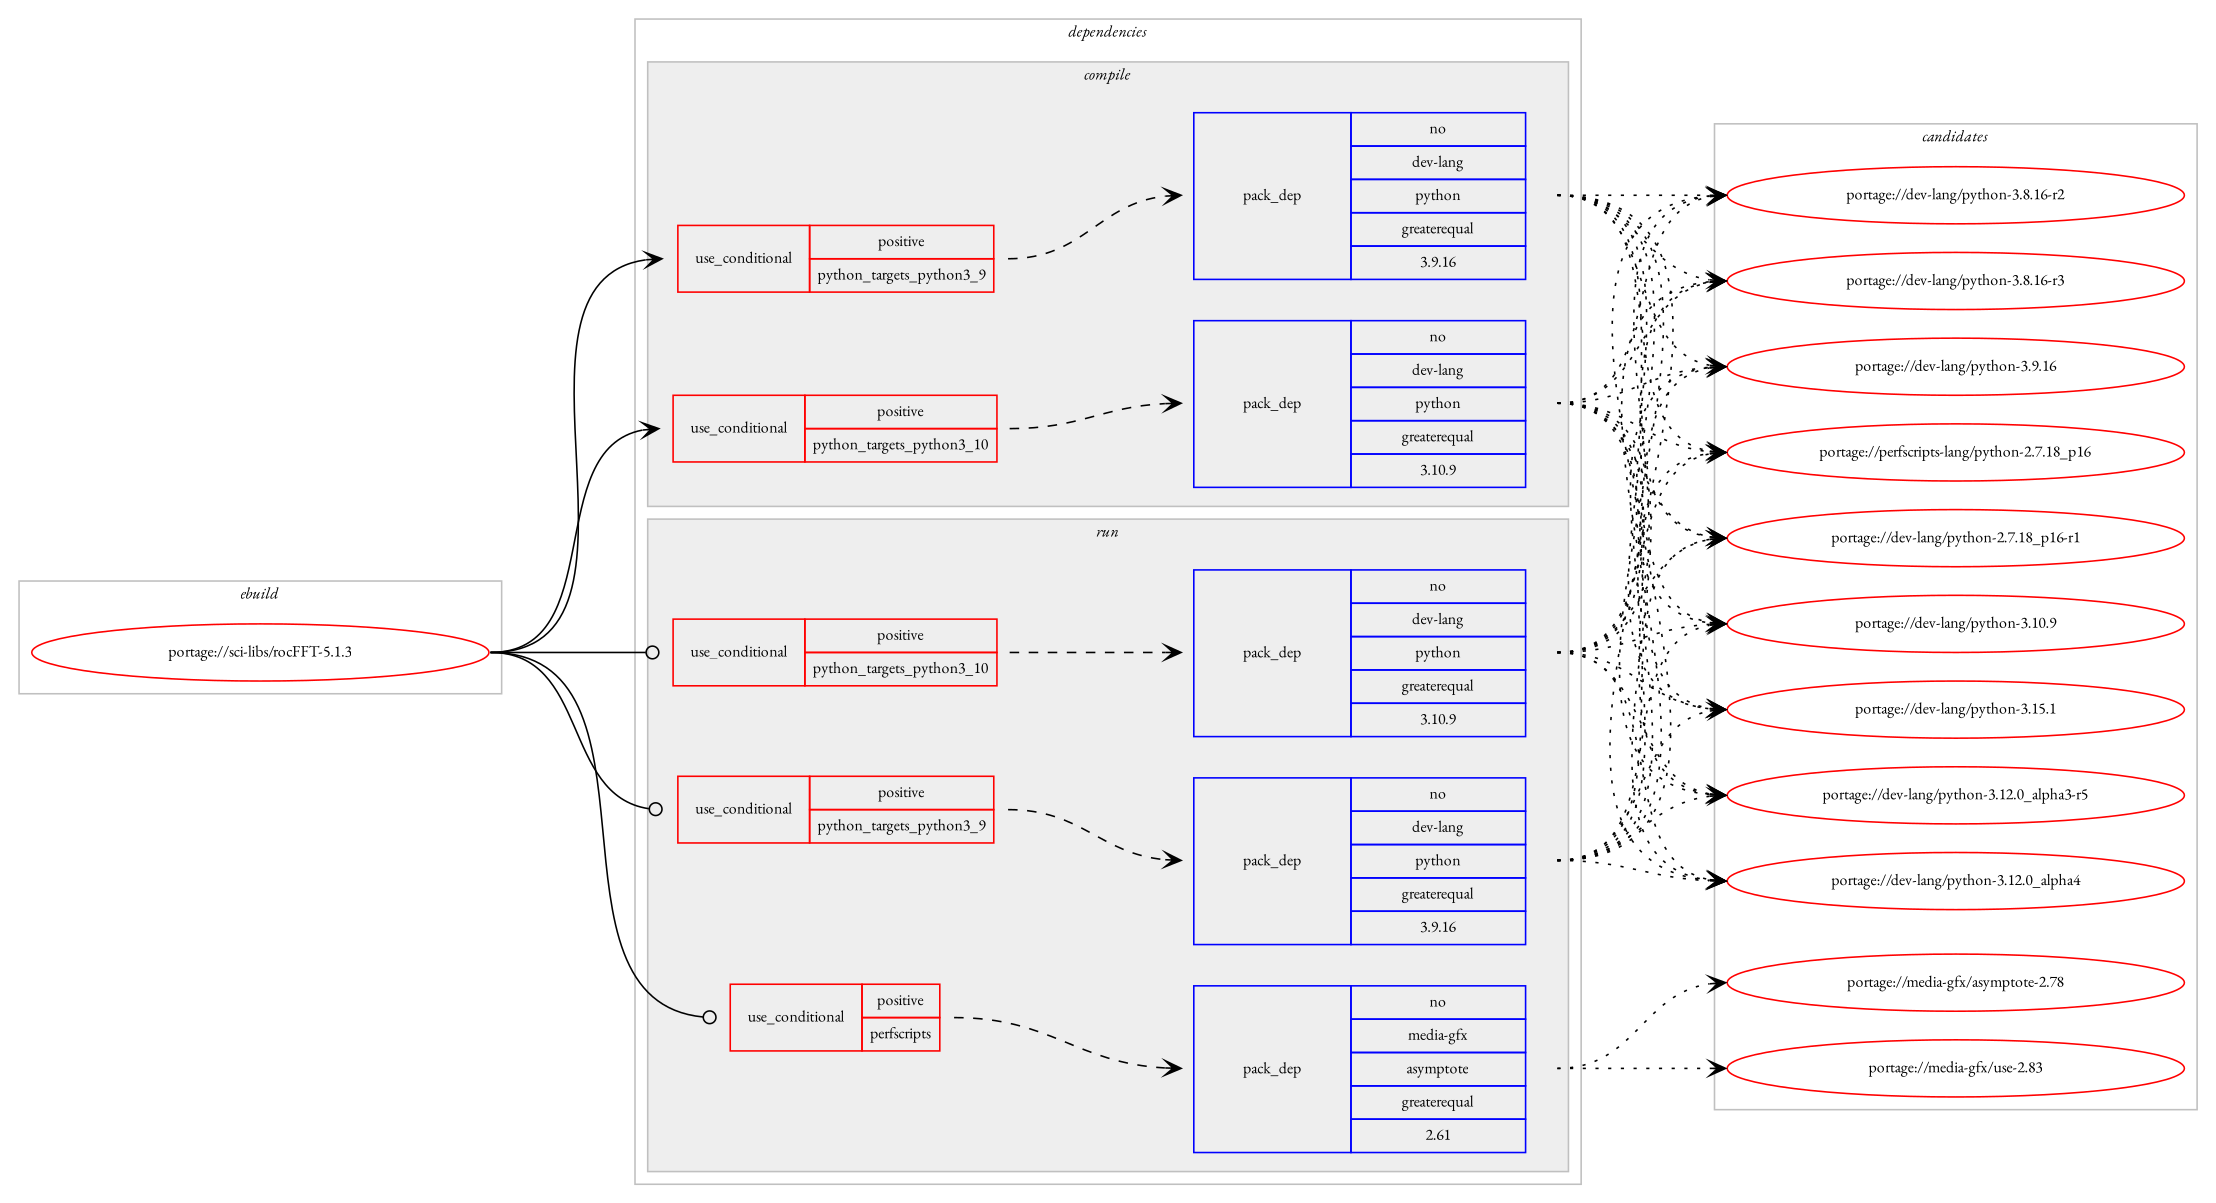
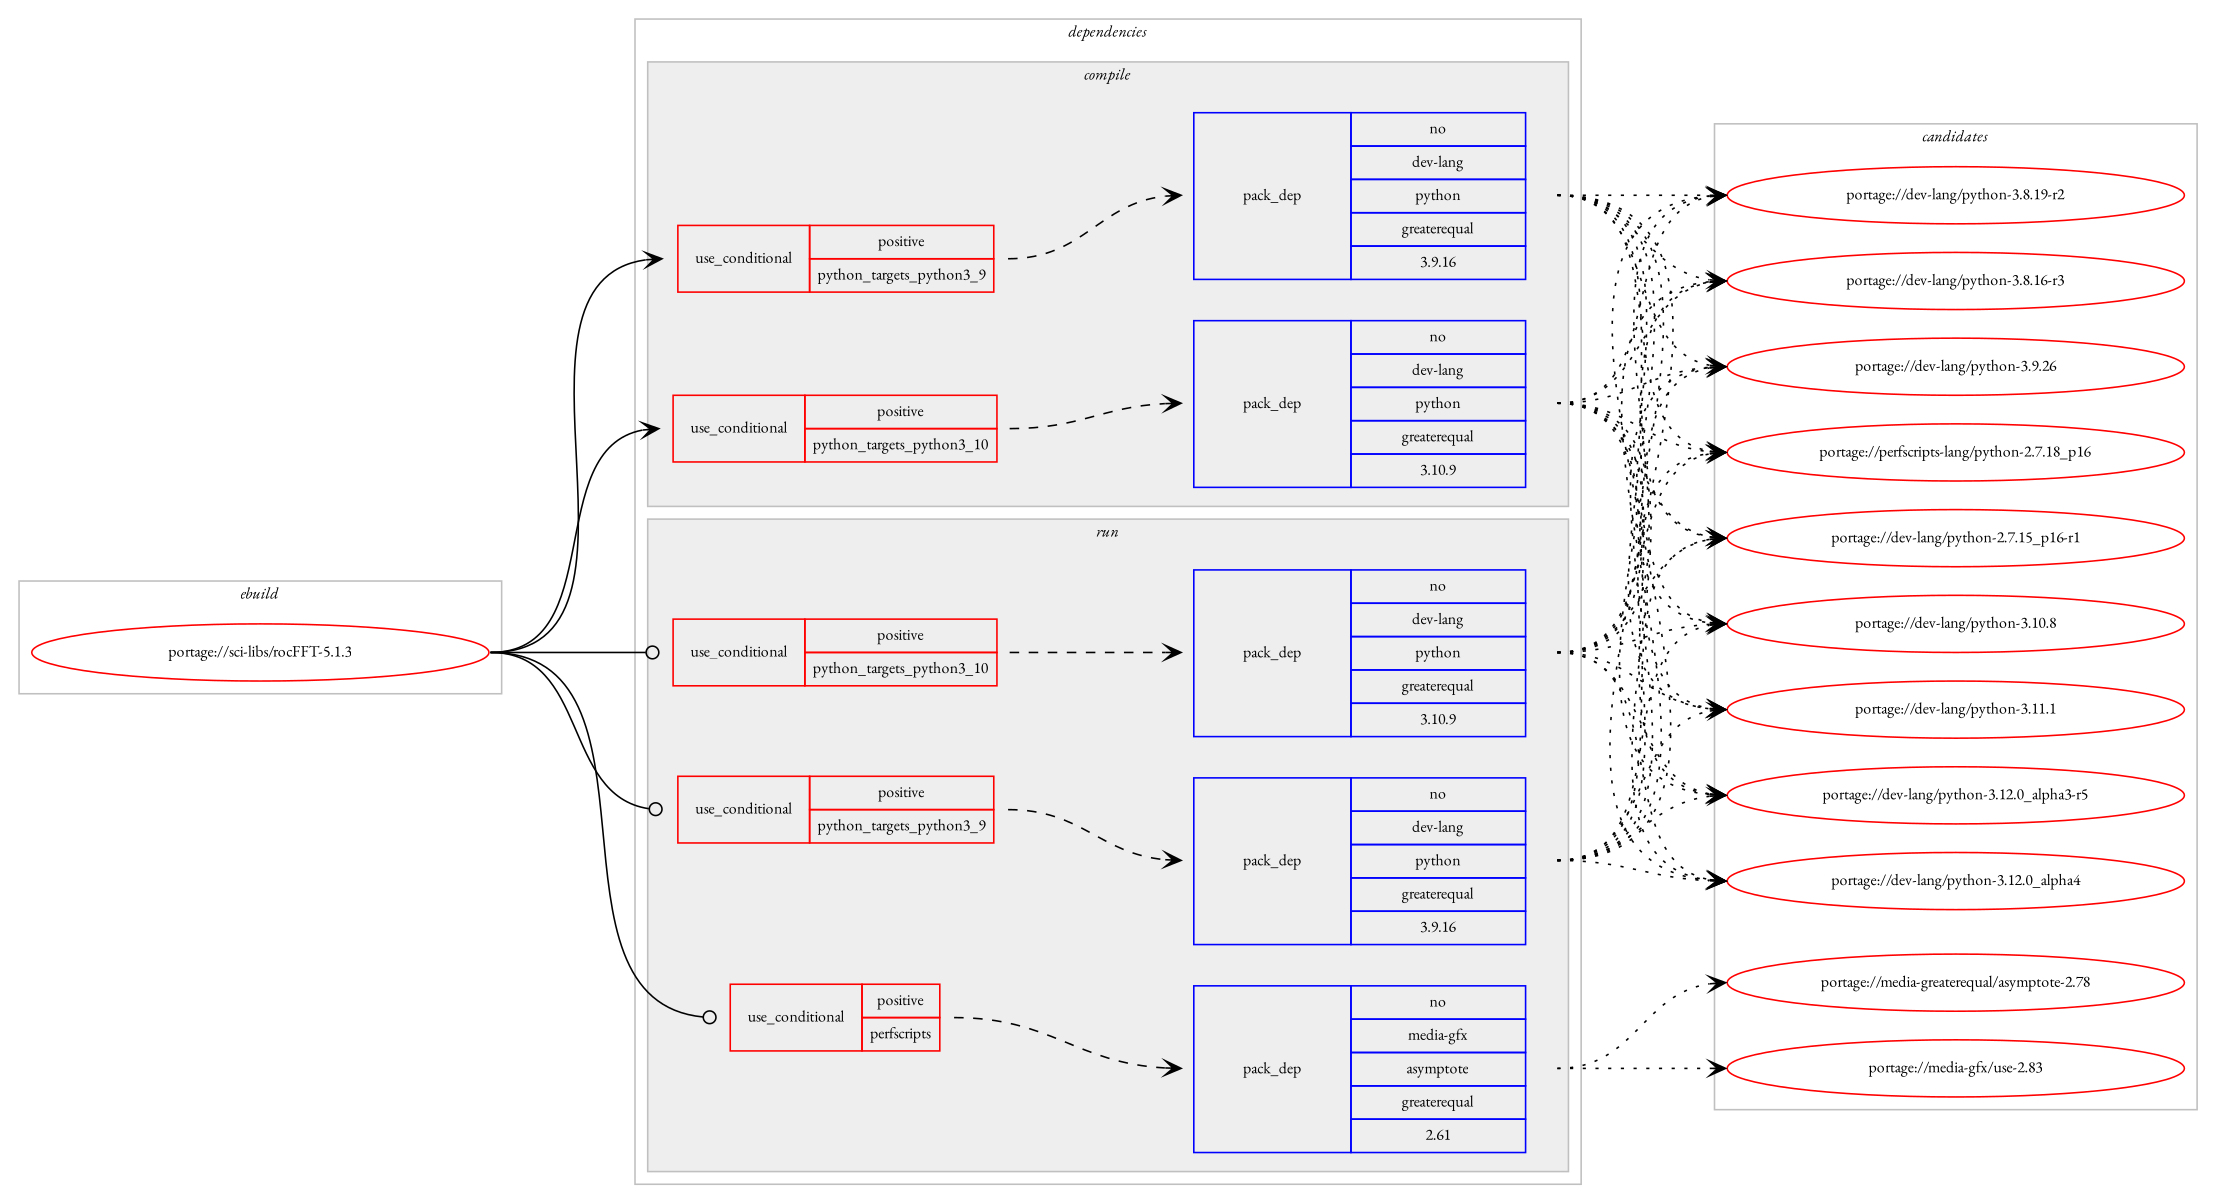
(1956, 195) -> (1956, 195)
(1956, 367) -> (1956, 367)
(1956, 538) -> (1956, 538)
(1956, 624) -> (1956, 624)
(1956, 710) -> (1956, 710)
(1956, 983) -> (1956, 983)
